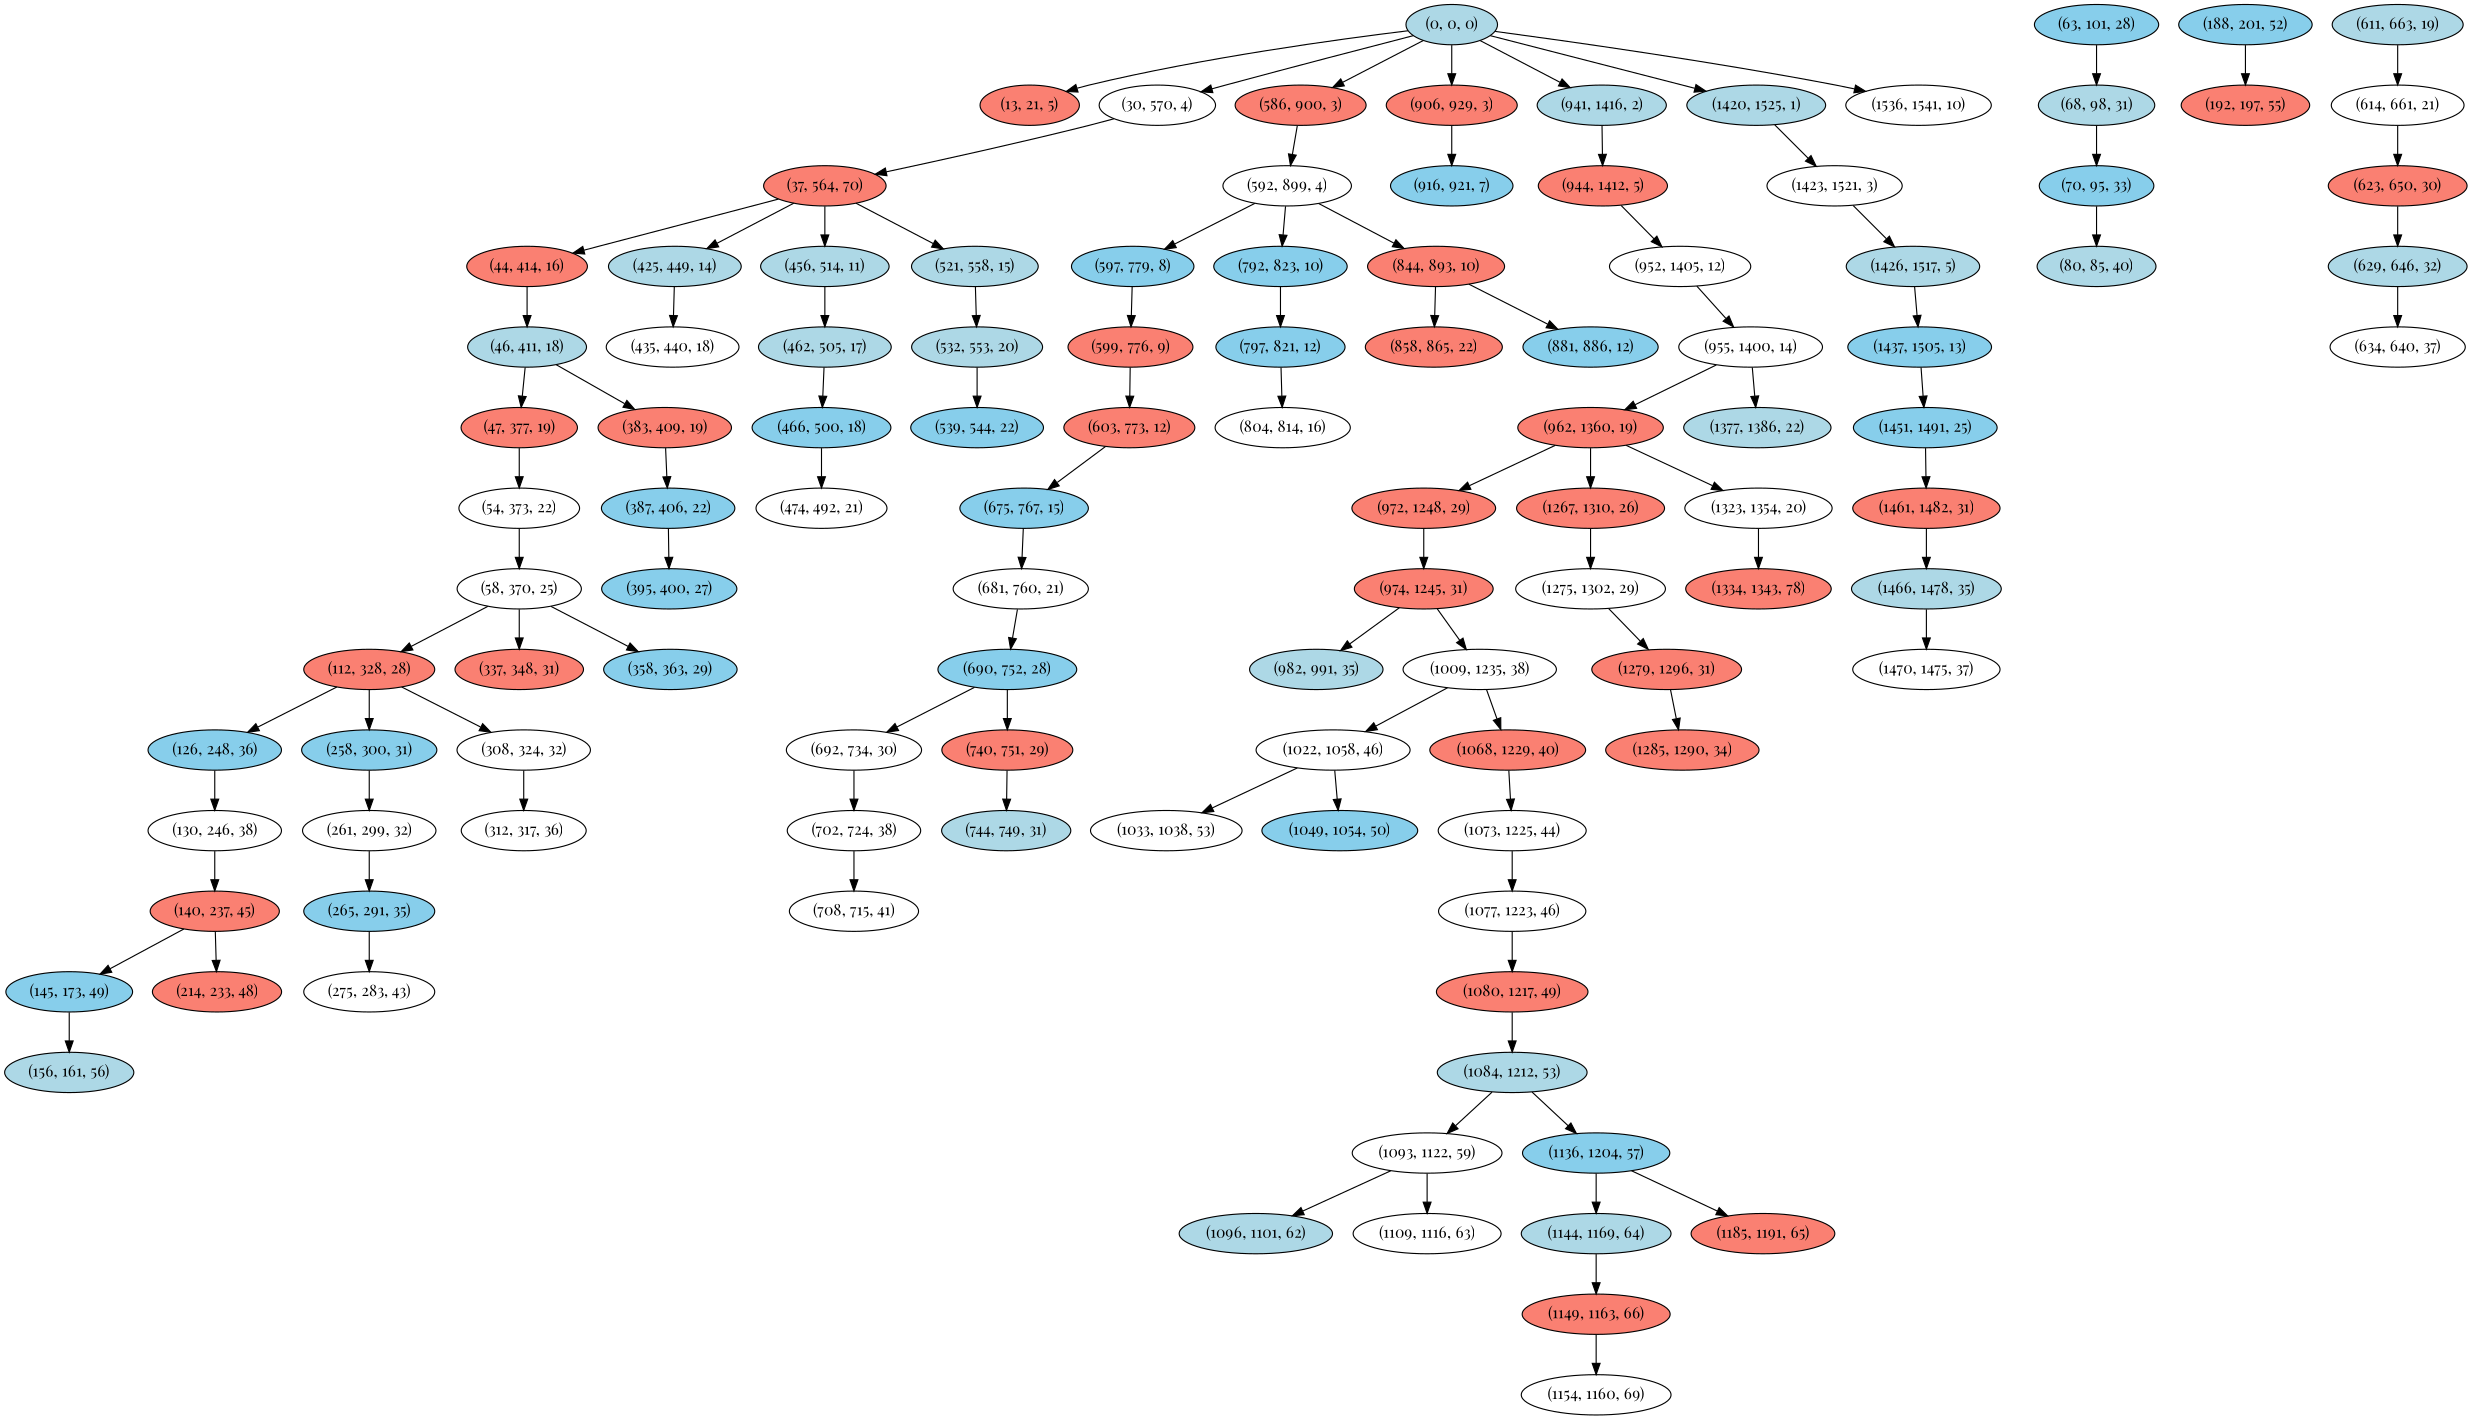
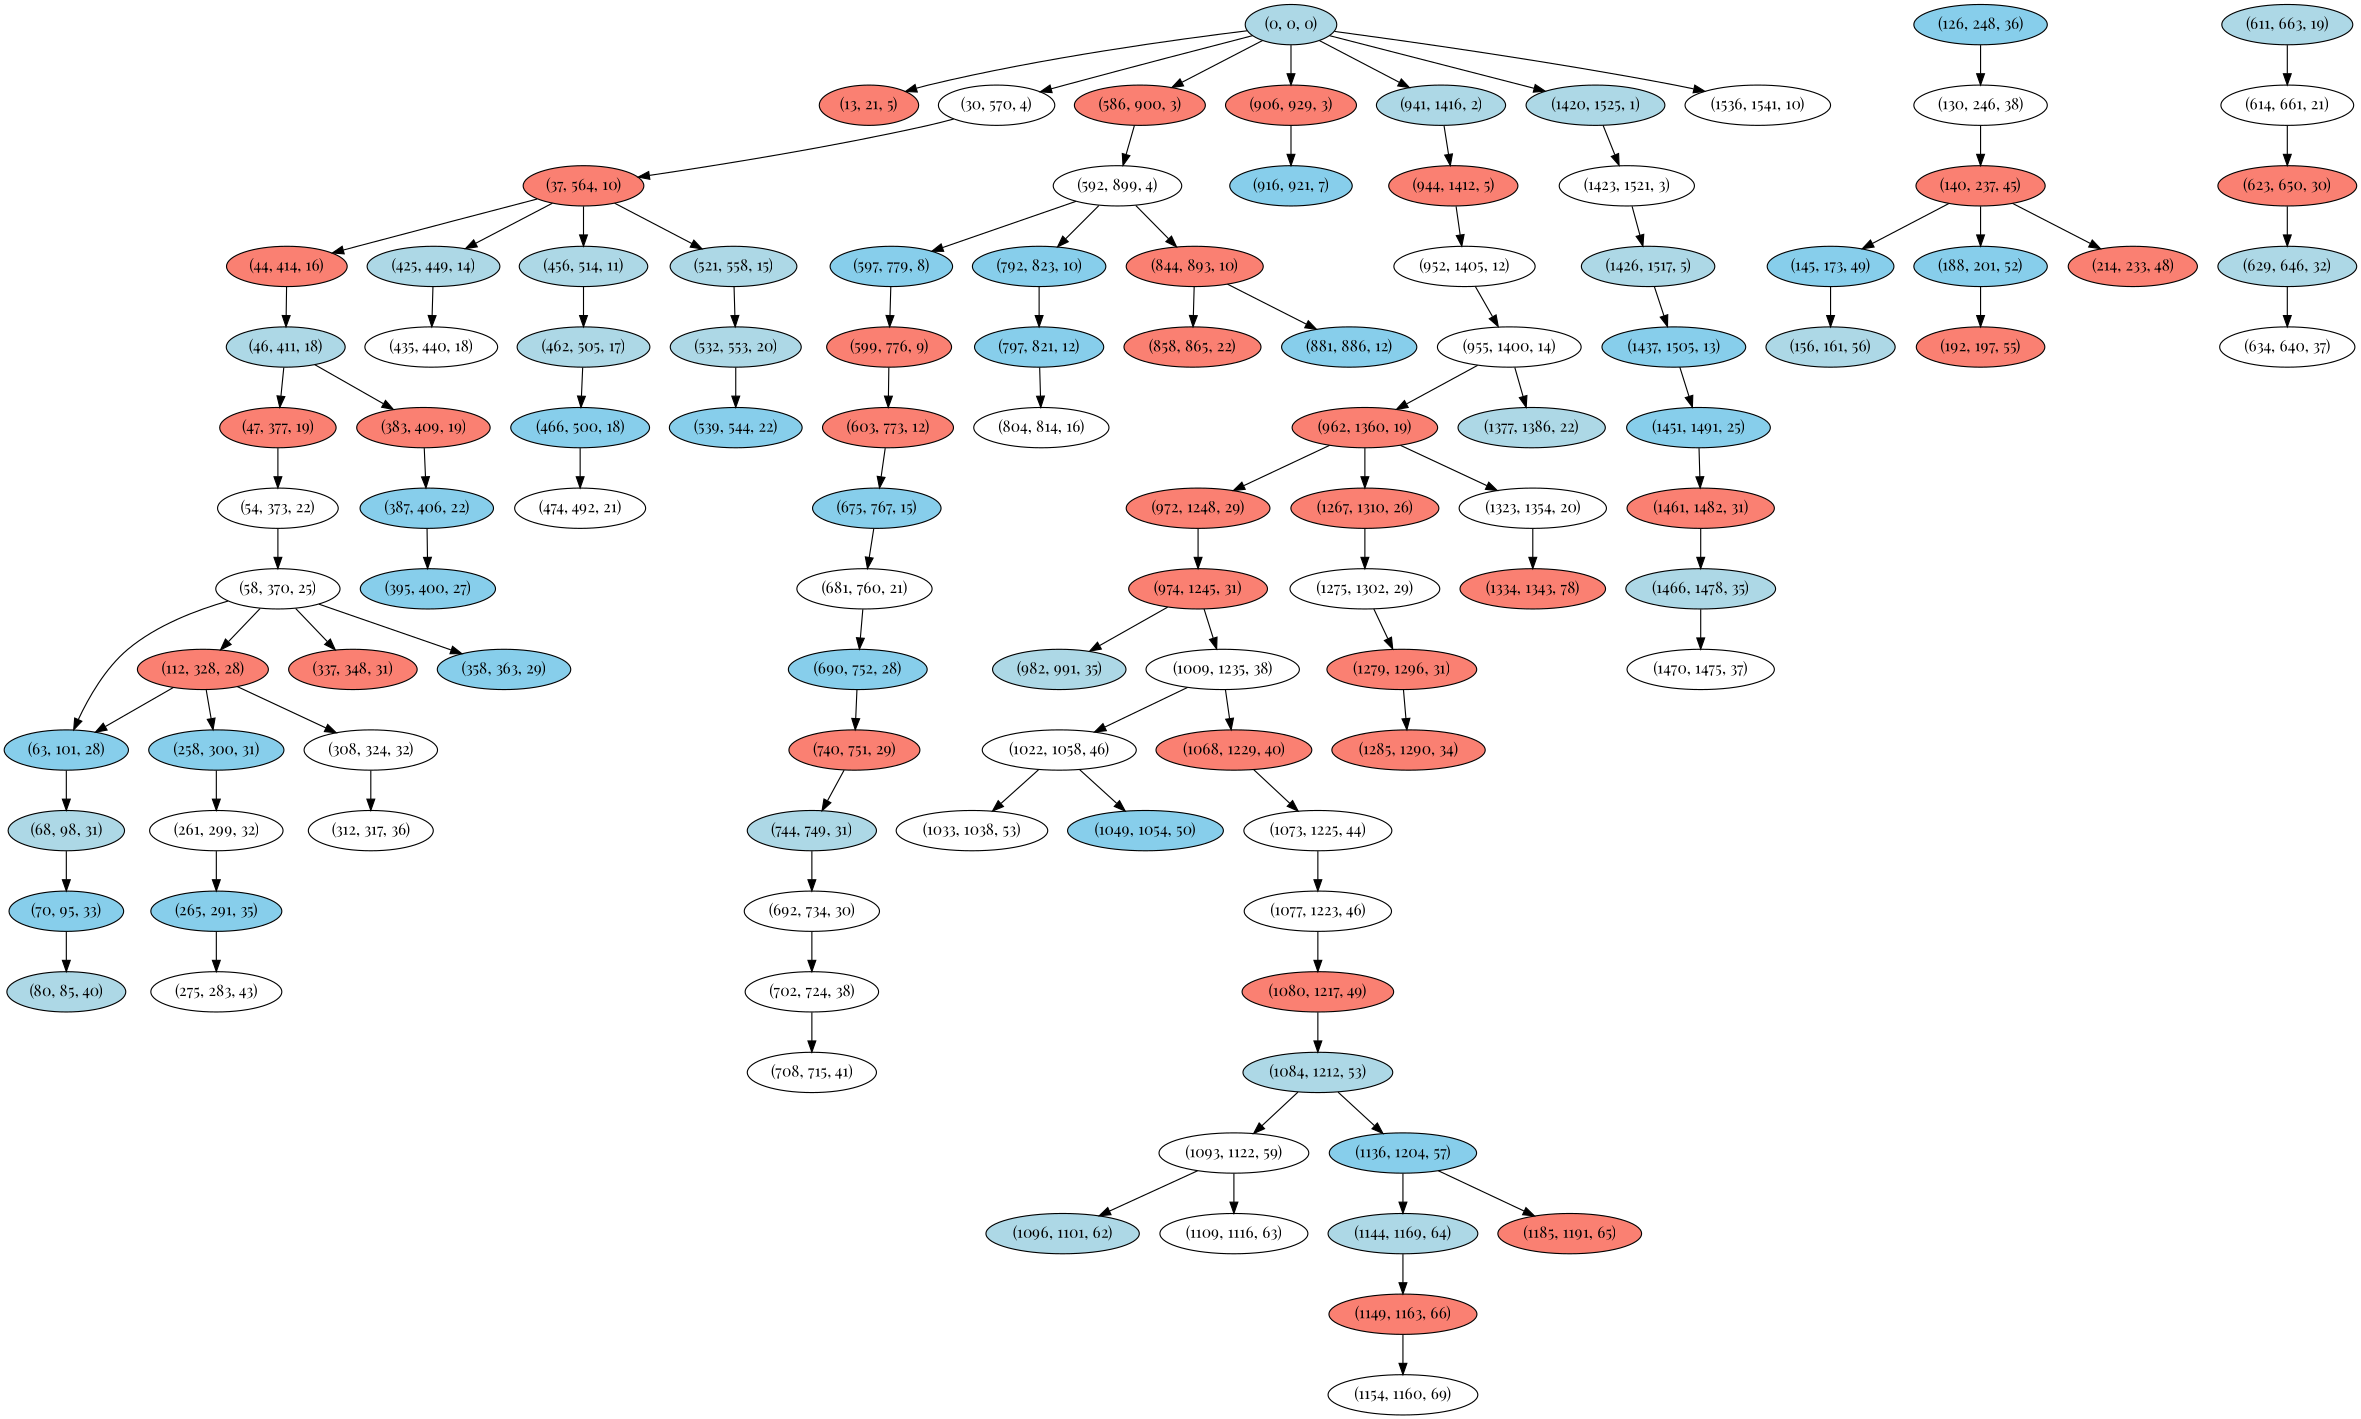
(825, 186) -> (584, 186)
none -> (1981, 221)
none -> (138, 642)
(297, 707) -> (139, 707)
(936, 707) -> (812, 865)
